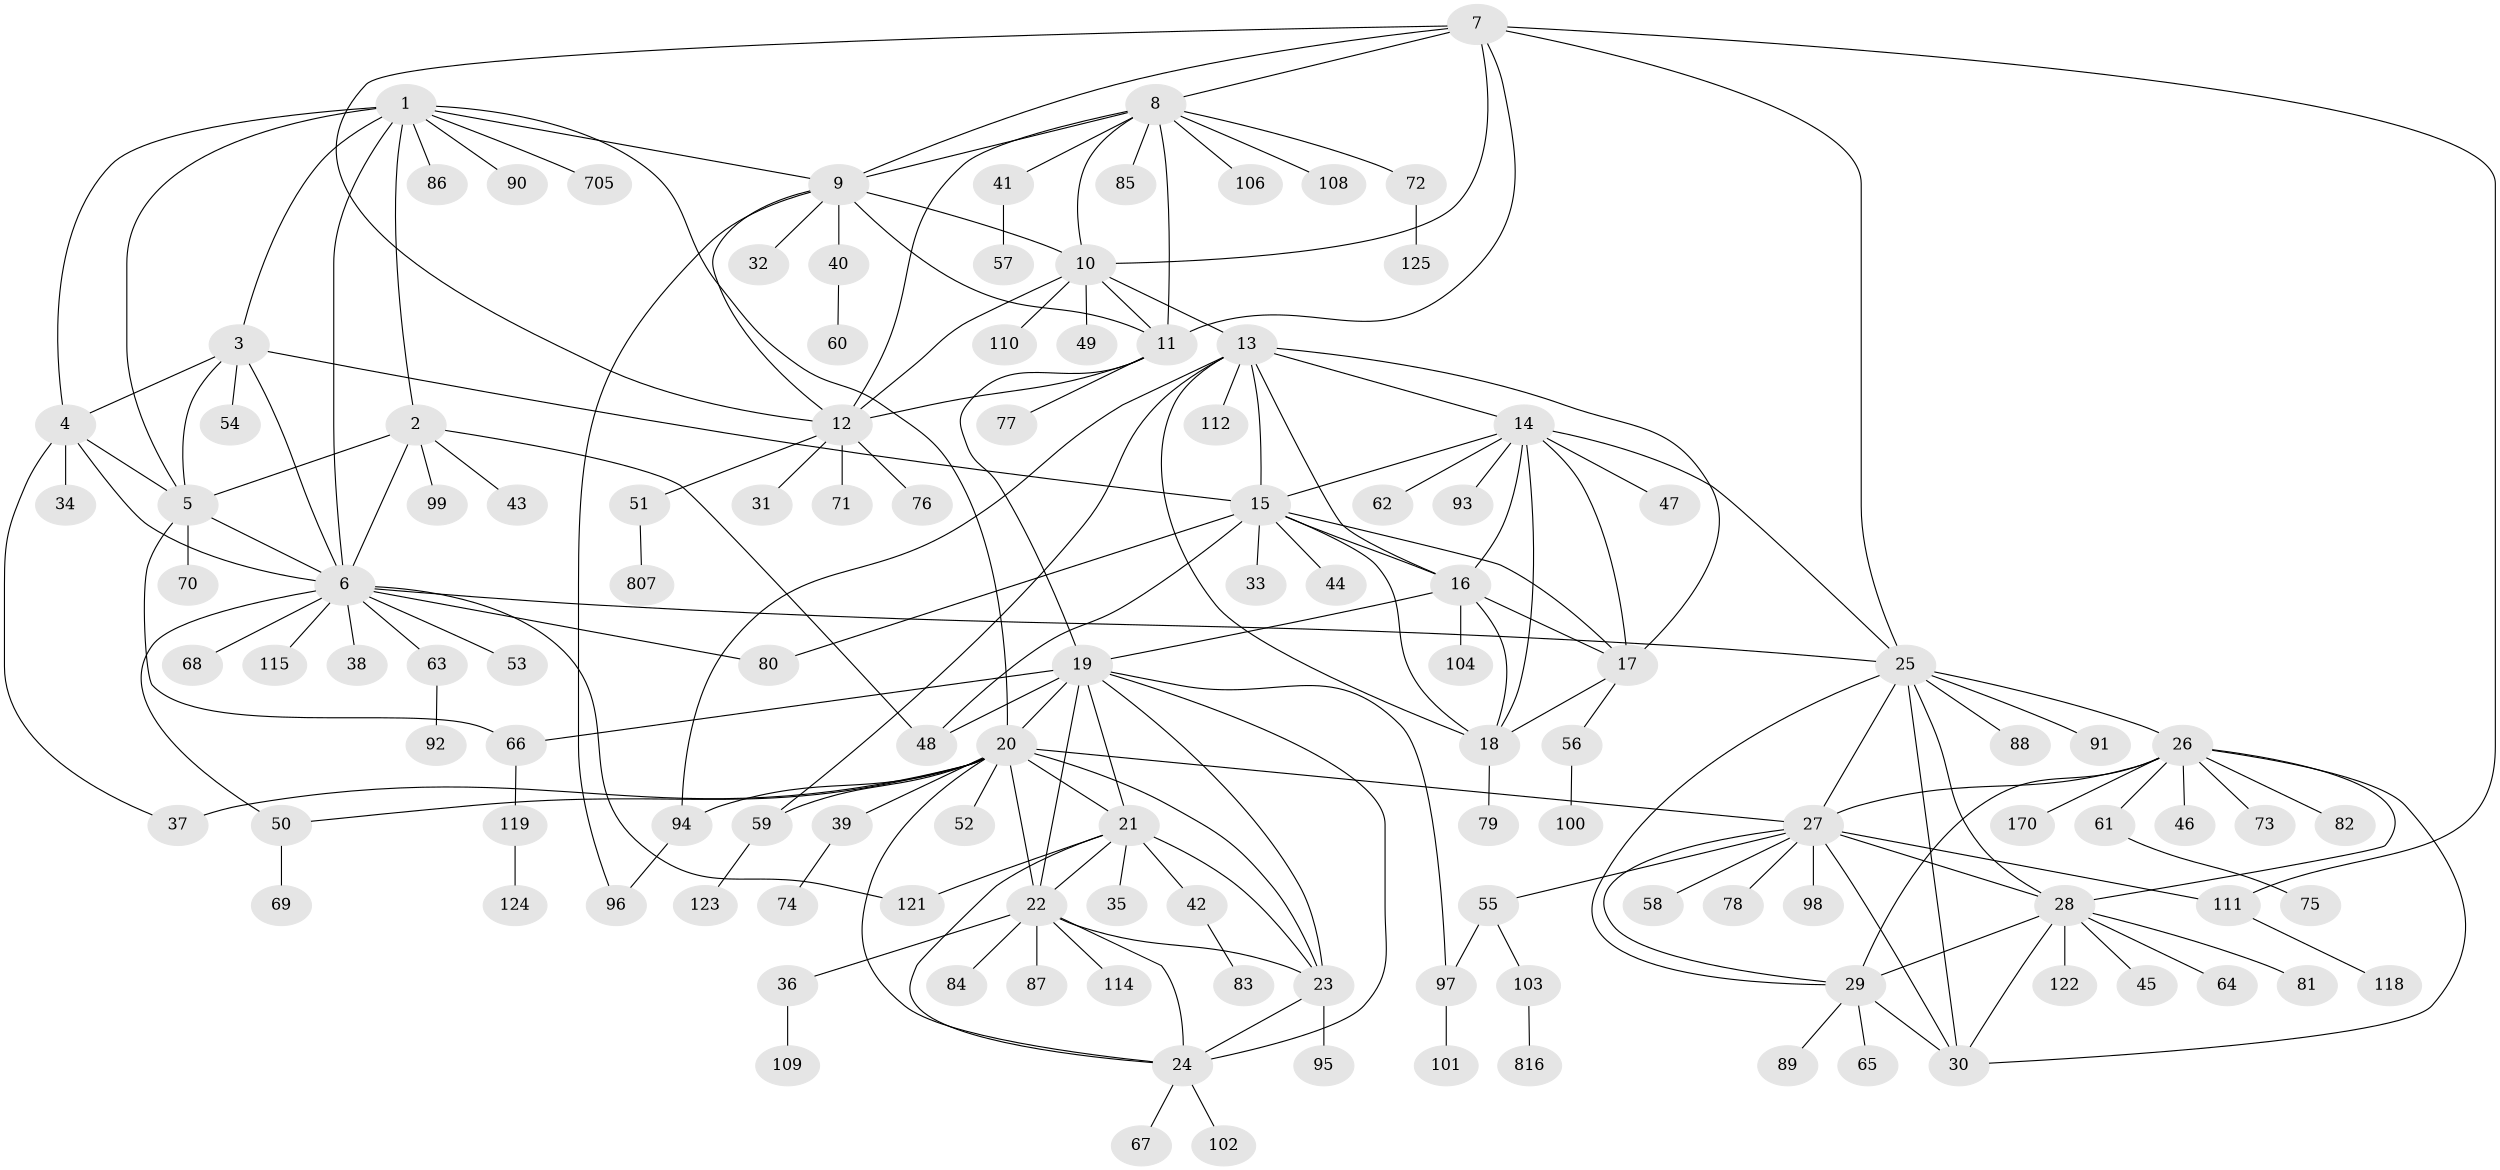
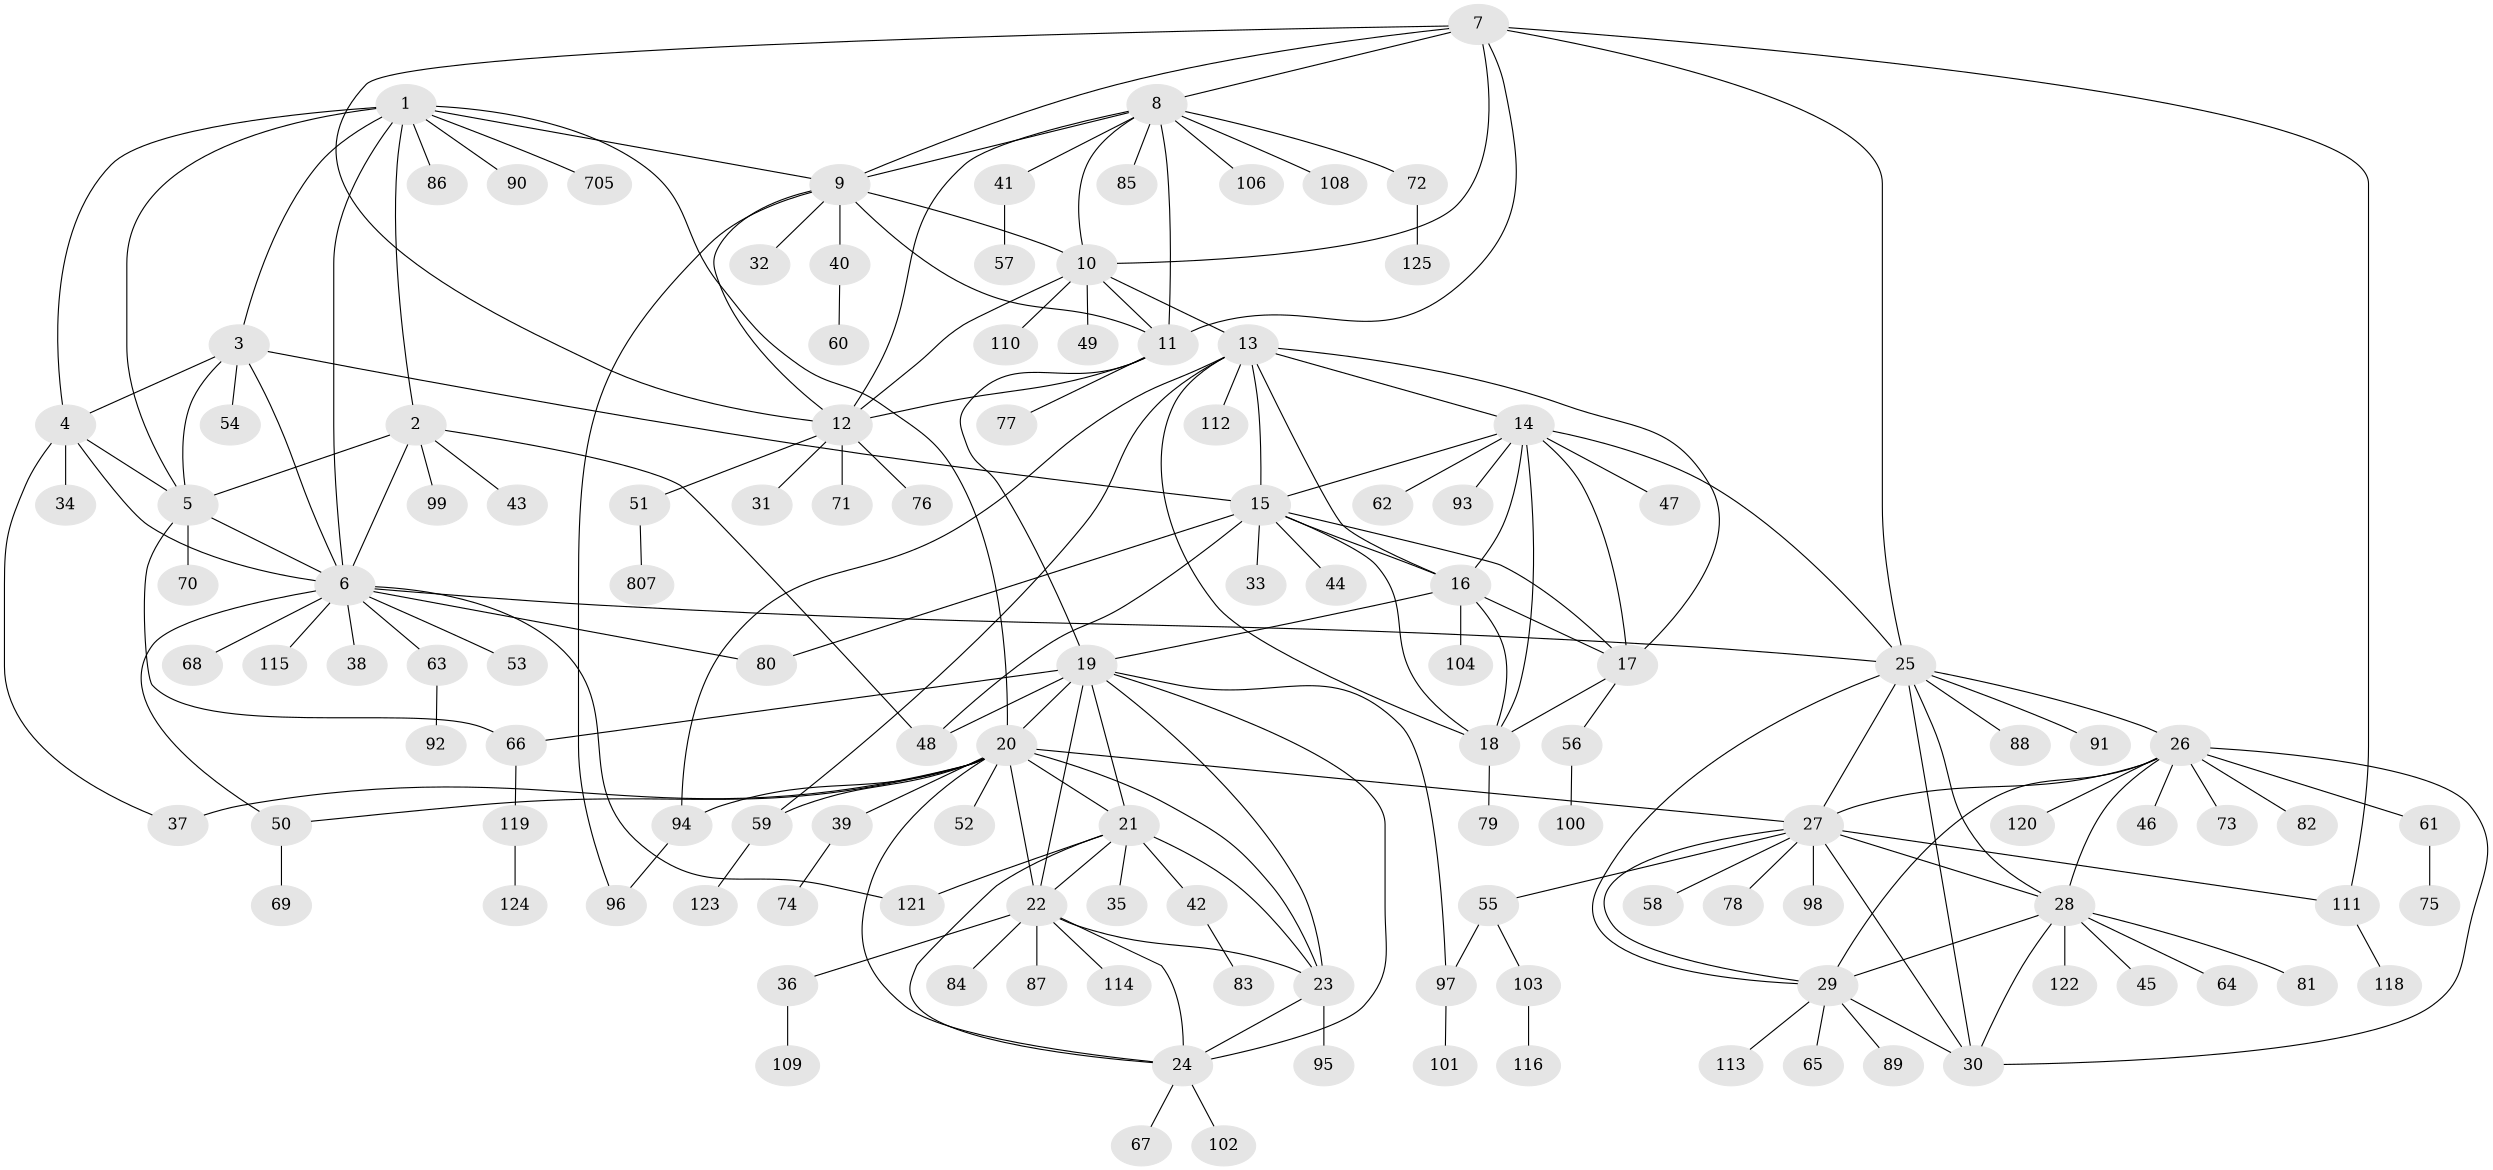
(2023, 825) -> (2023, 825)
(1530, 1066) -> (1529, 1066)
none -> (1731, 1066)
